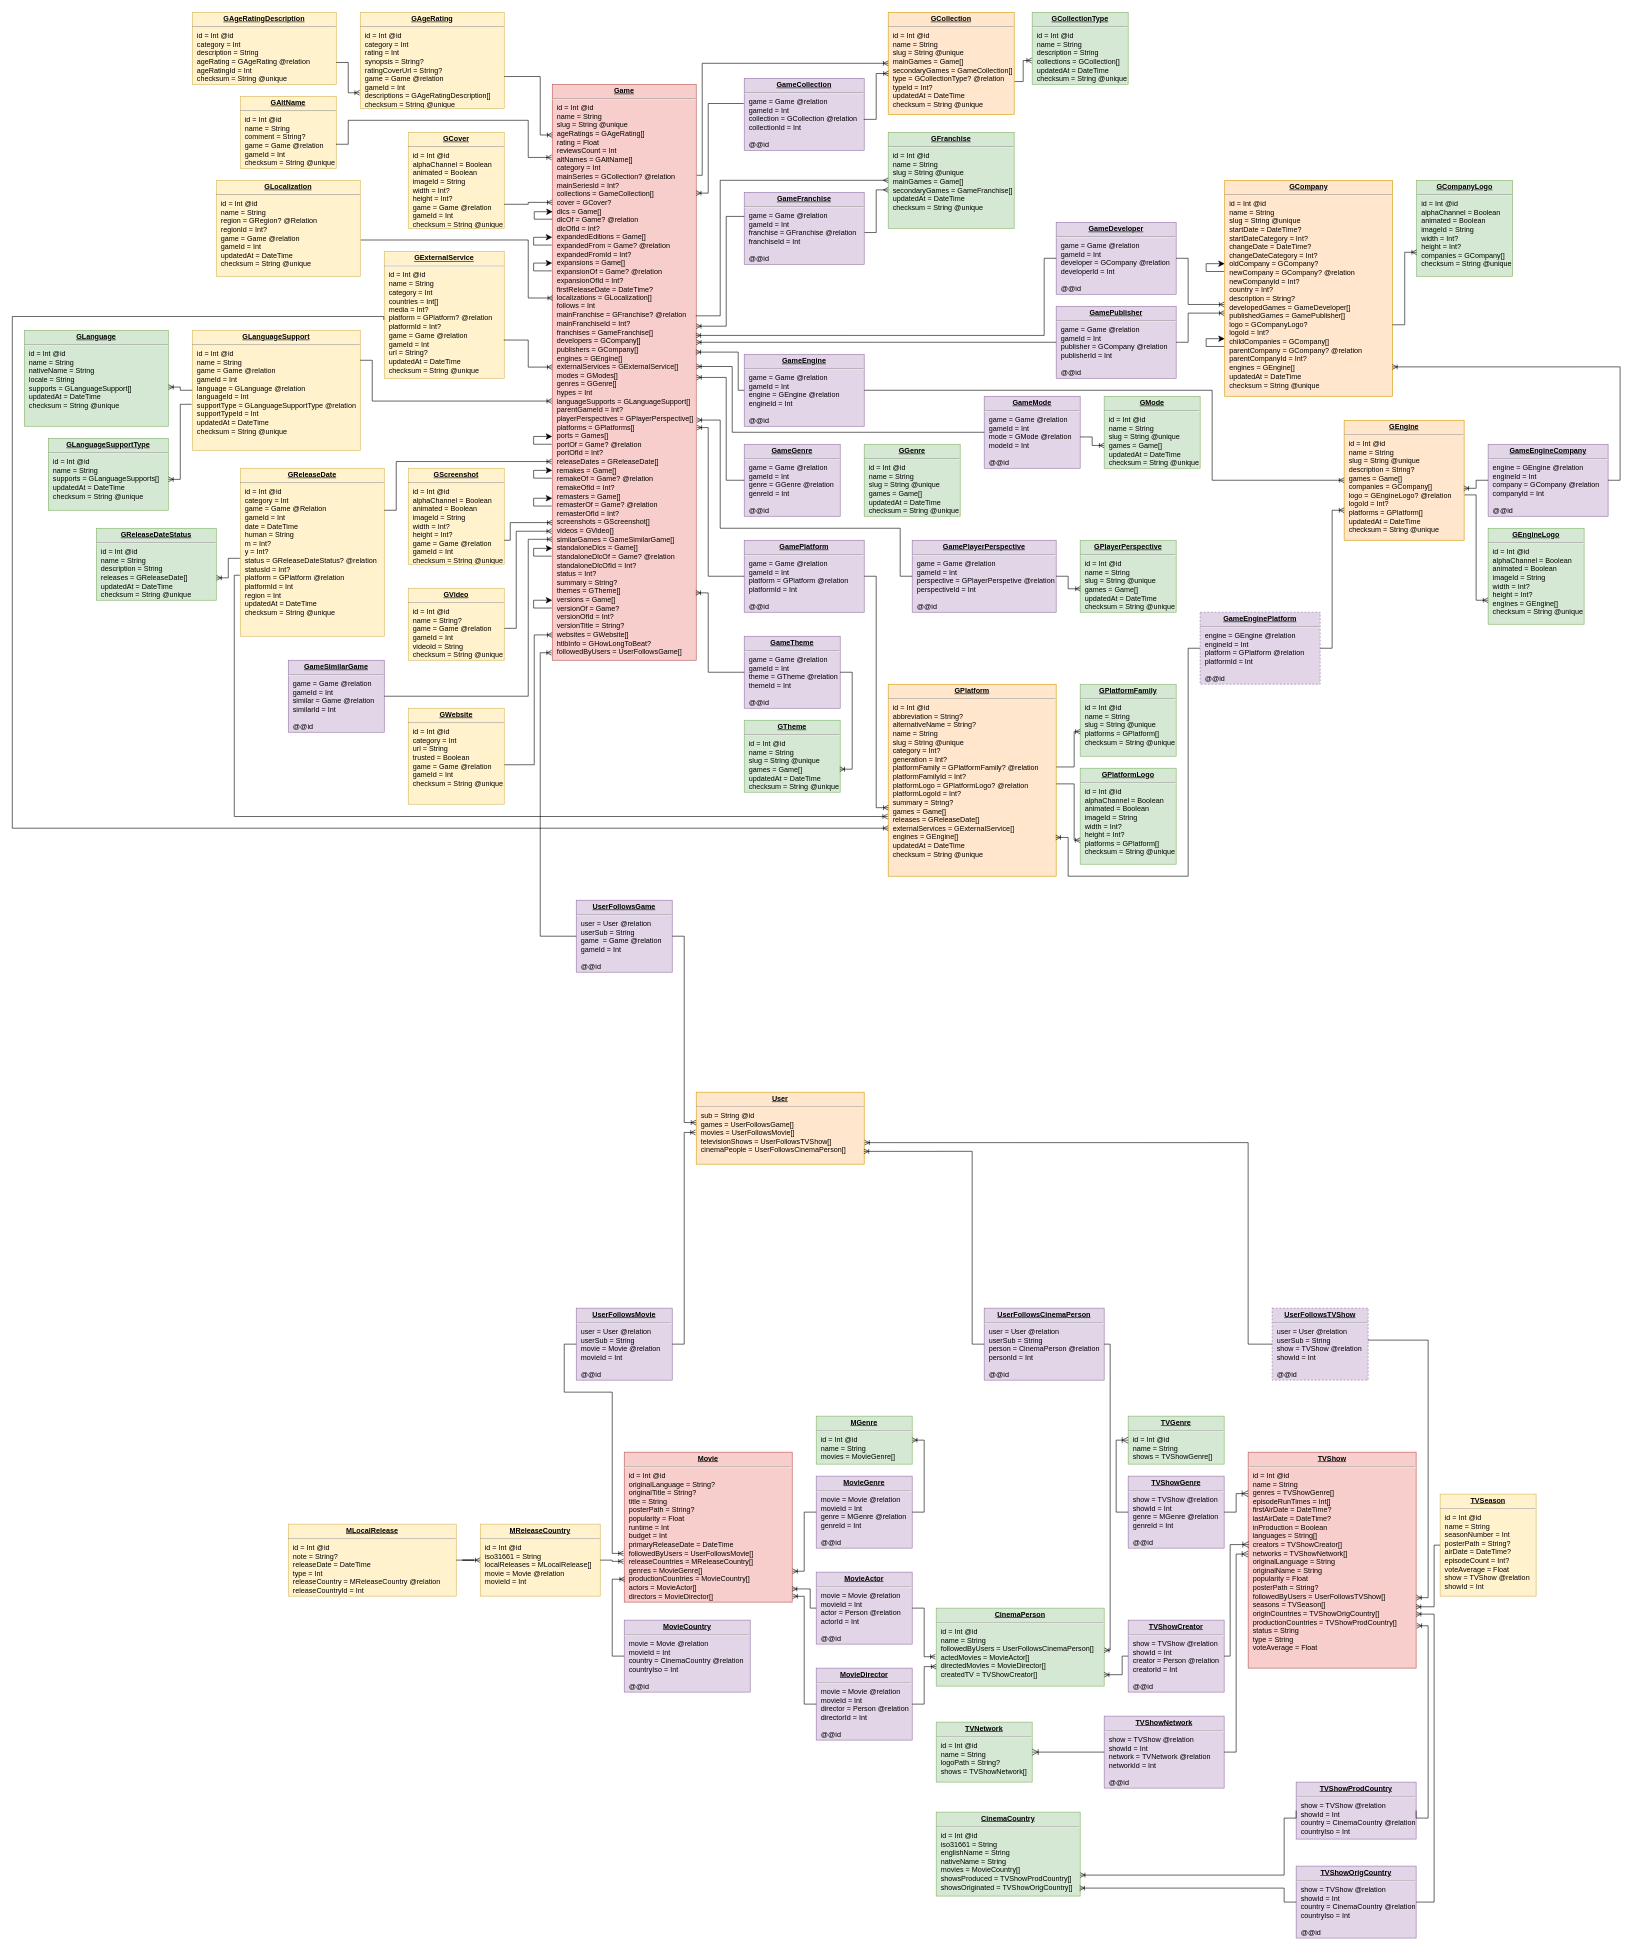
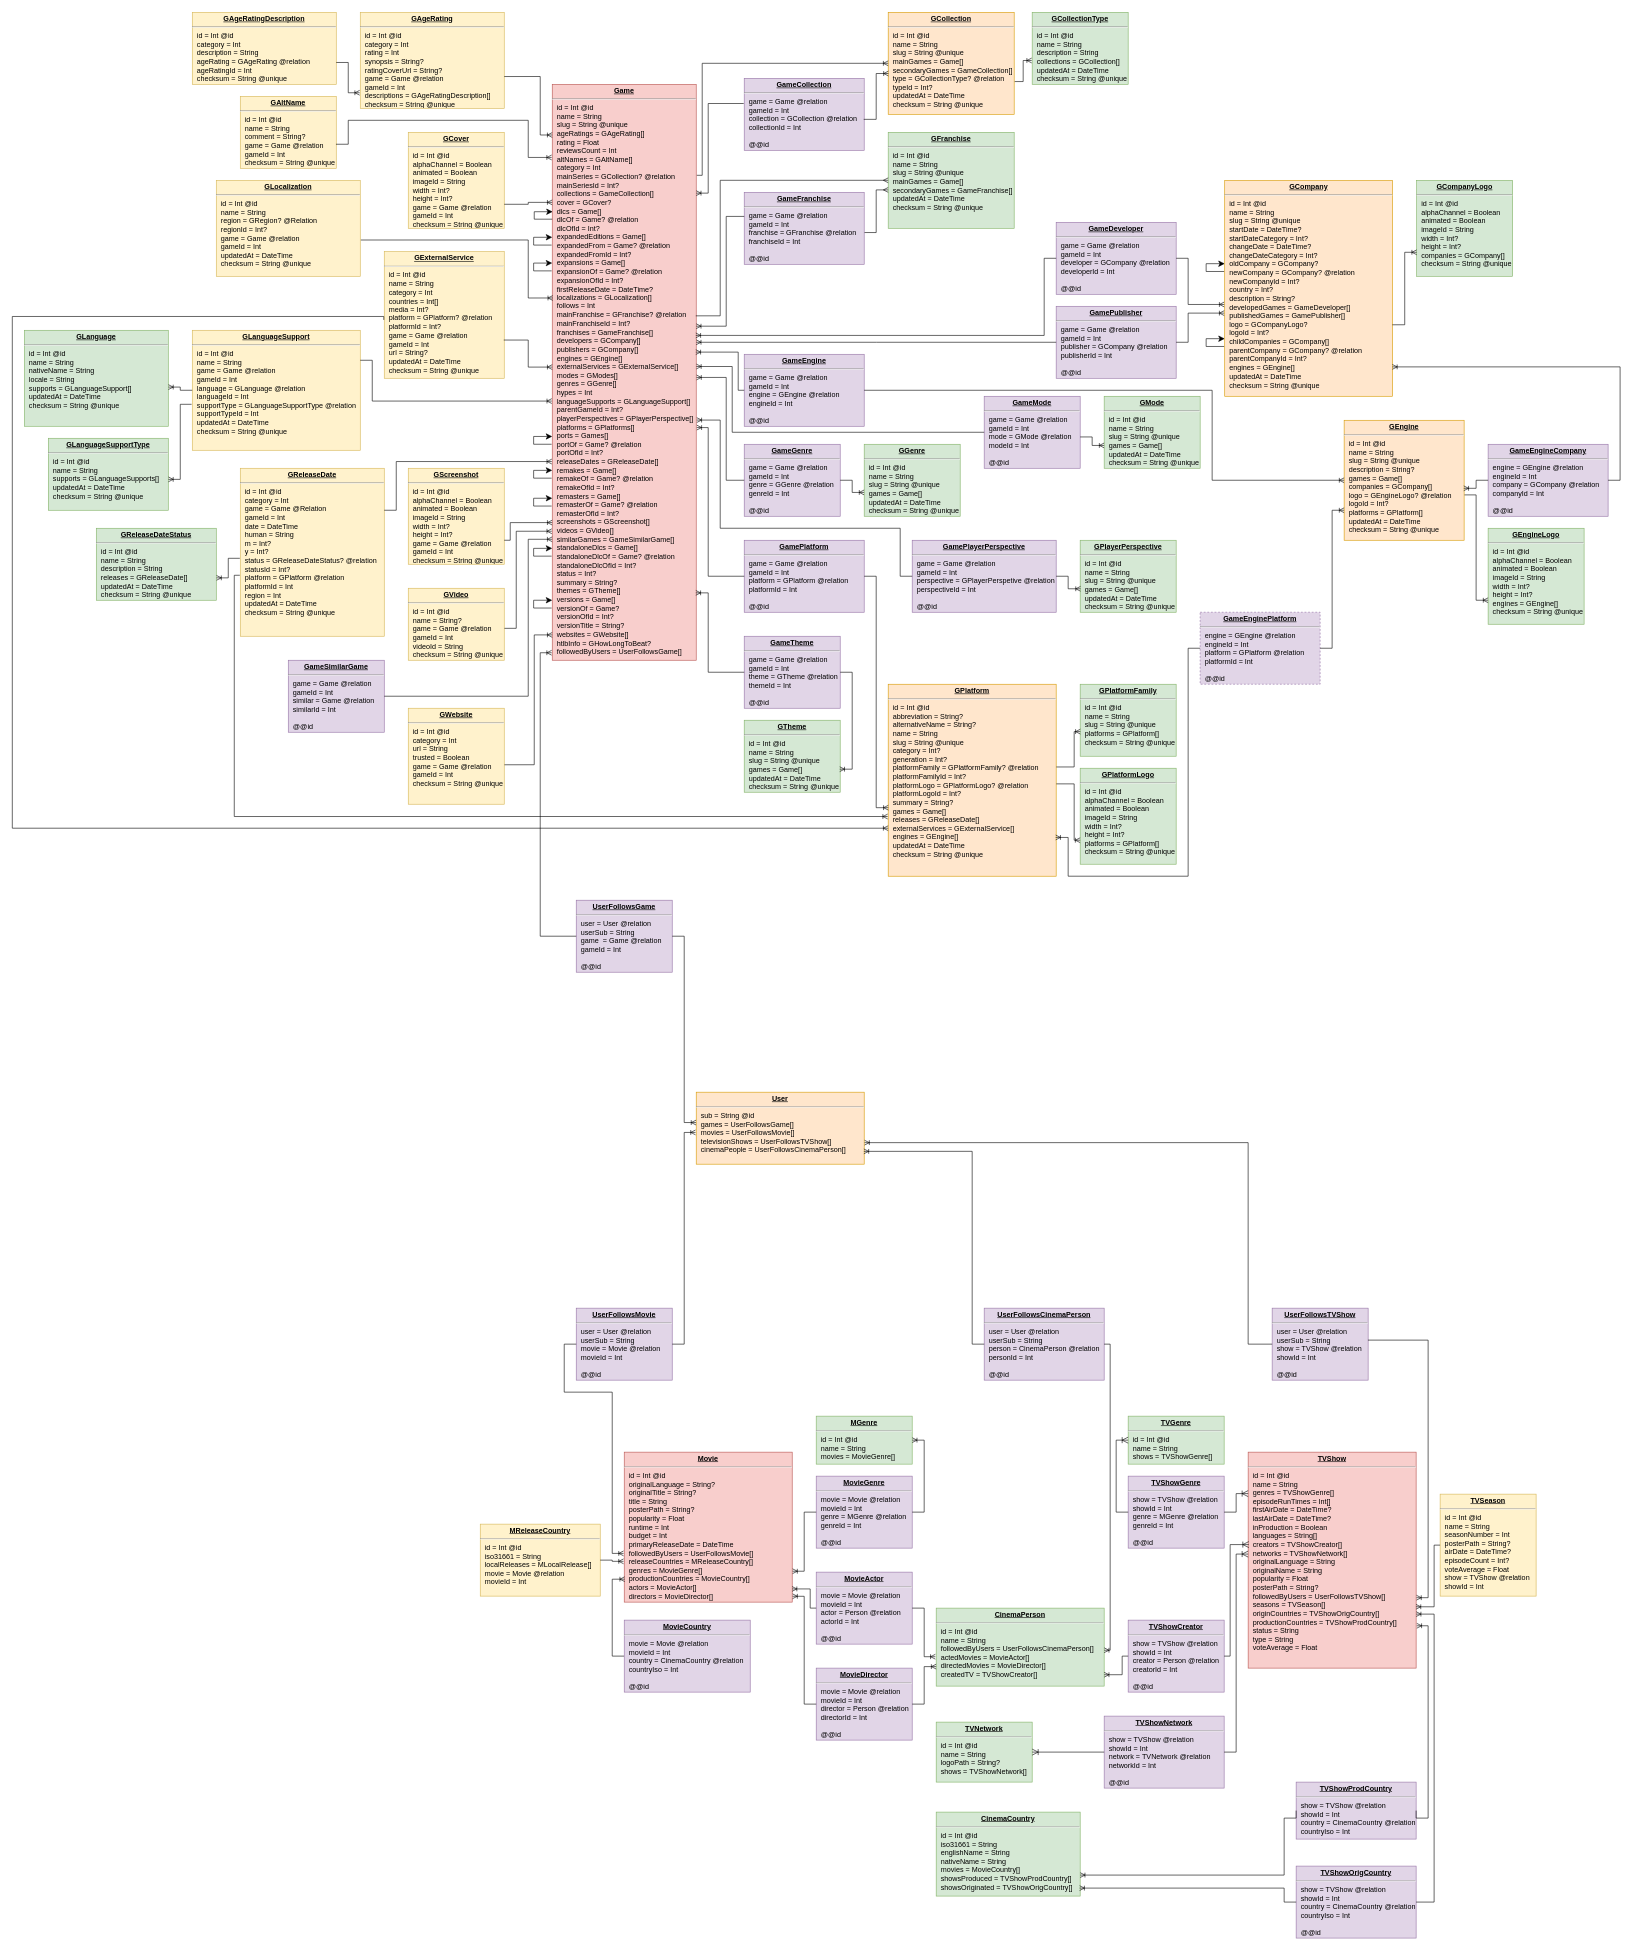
none -> (857, 492)
(1320, 1344) -> (1320, 1344)
(372, 1560) -> none
(468, 1560) -> none
